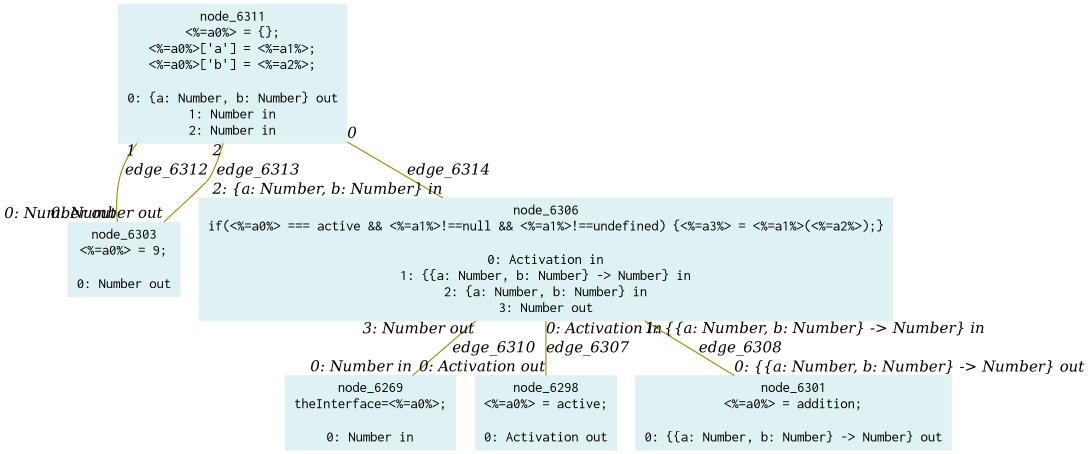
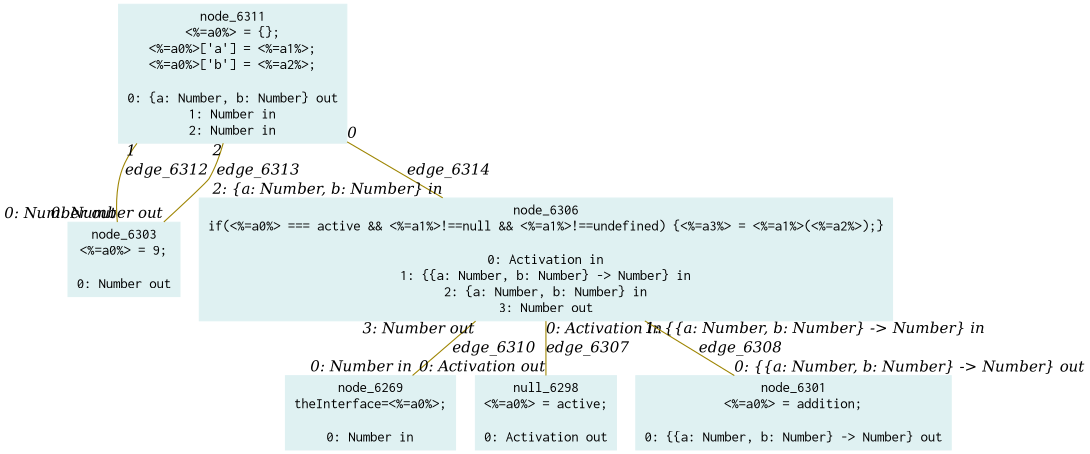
(546, 413) -> (546, 413)
